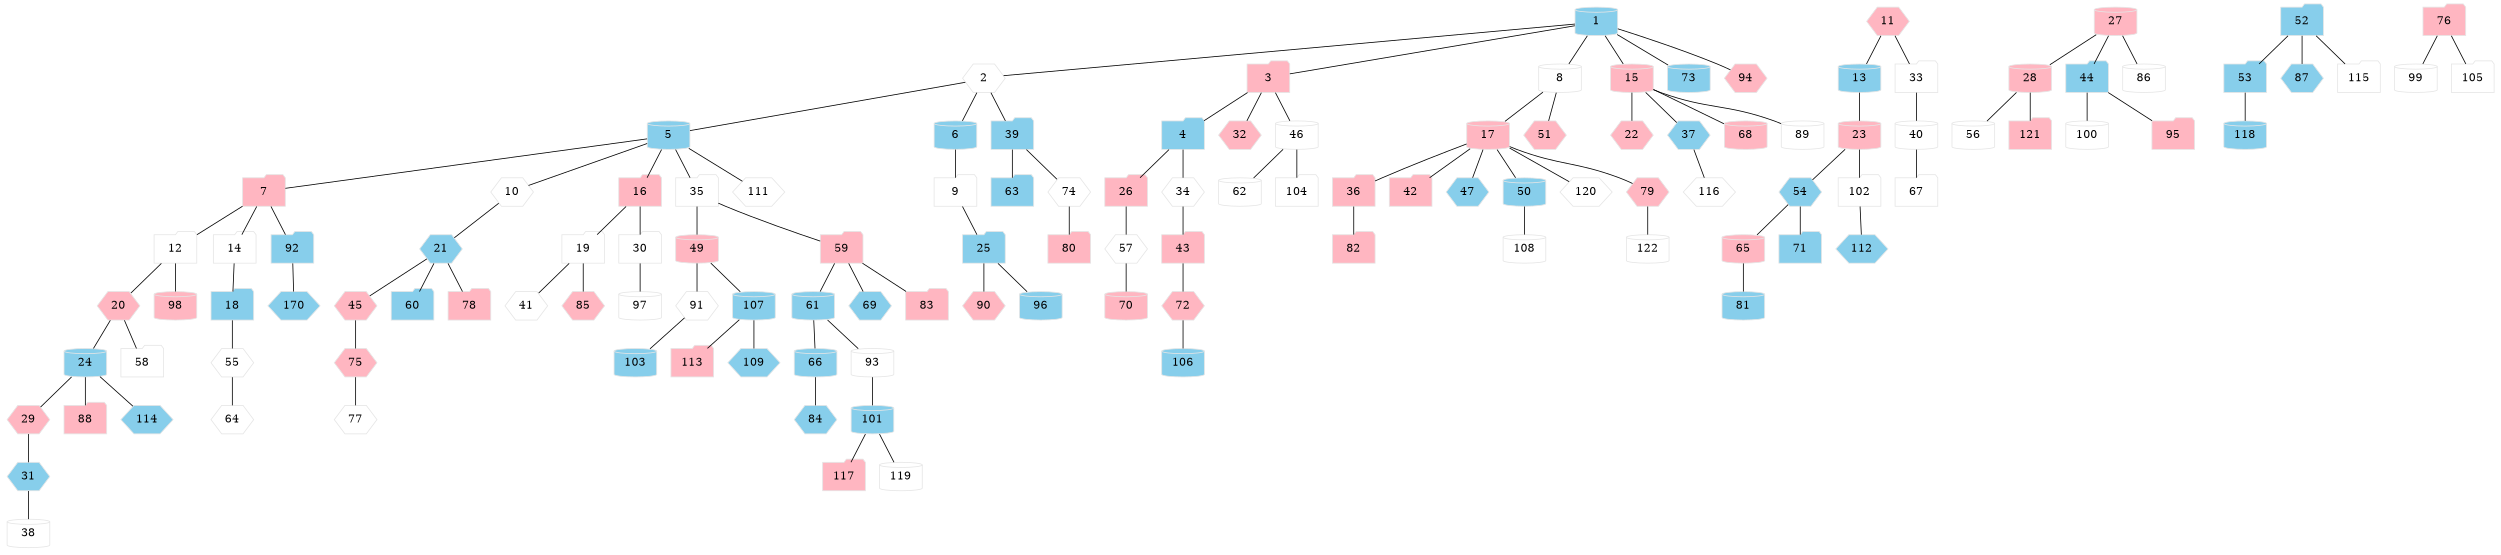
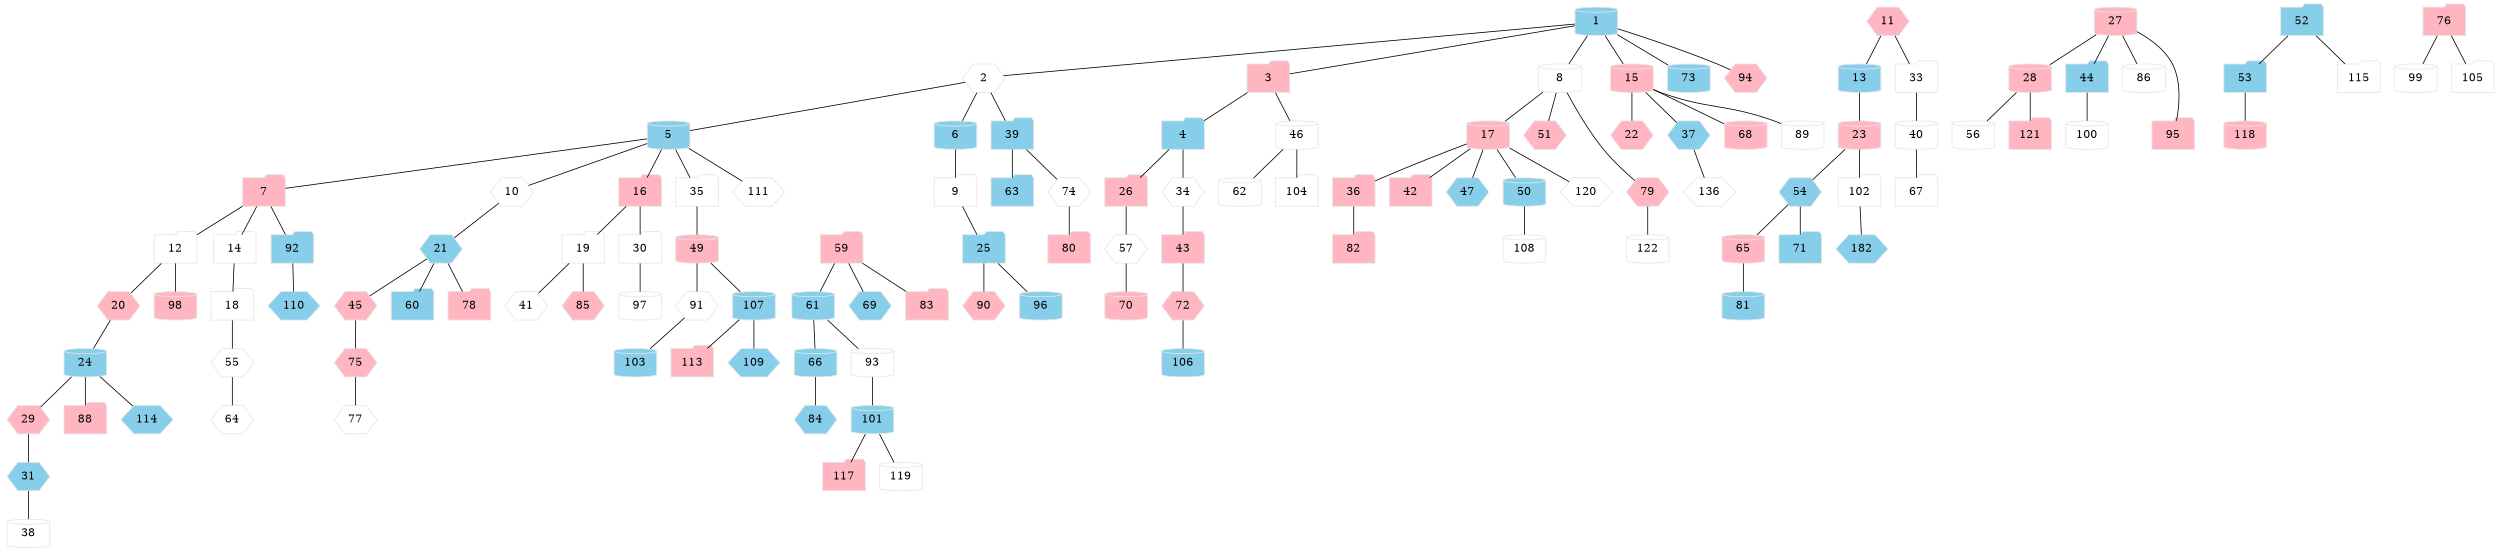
(2302, 78) -> none
(2130, 107) -> (2174, 68)
(1240, 135) -> none
(2245, 135) -> (2245, 135)
(1571, 164) -> (1596, 140)
(1709, 192) -> (1709, 192)
(769, 223) -> none
(1862, 249) -> (1862, 249)
(232, 306) -> (232, 306)
(294, 306) -> (294, 306)
(142, 363) -> none
